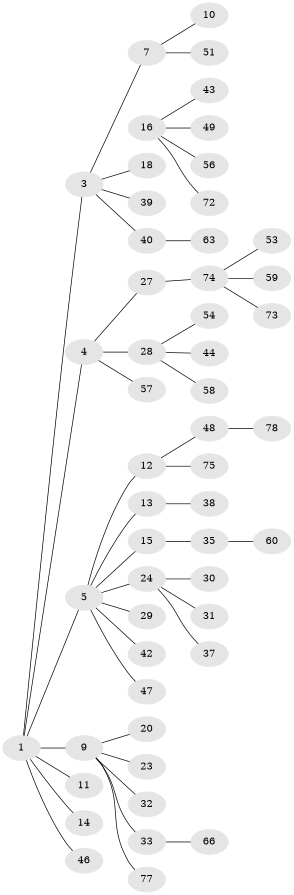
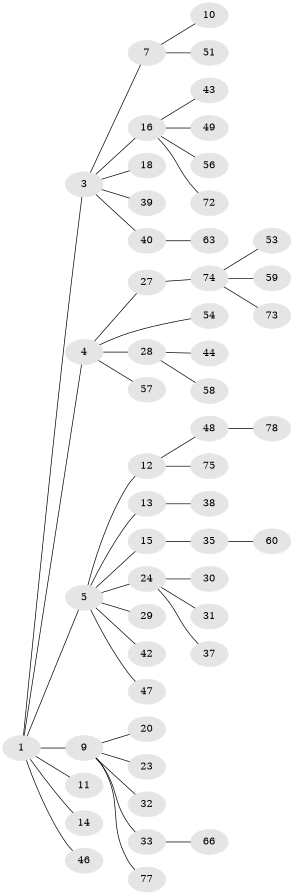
none -> (116, 156)
(178, 334) -> (144, 329)
